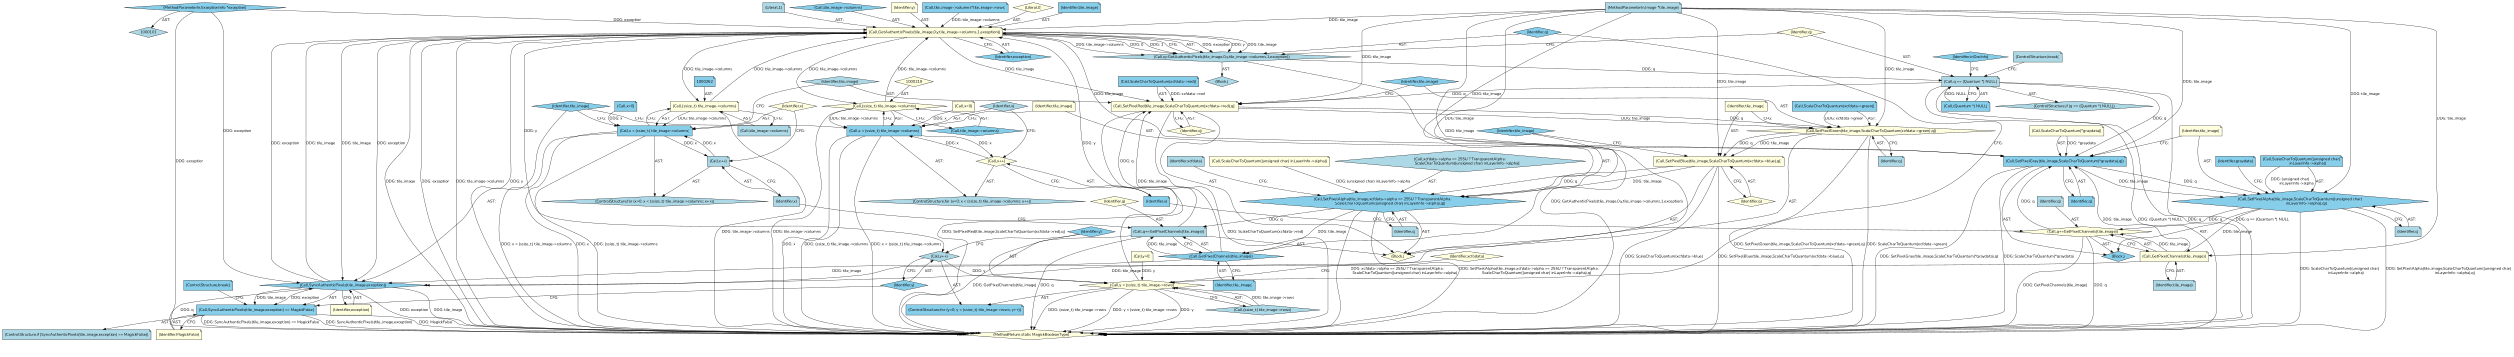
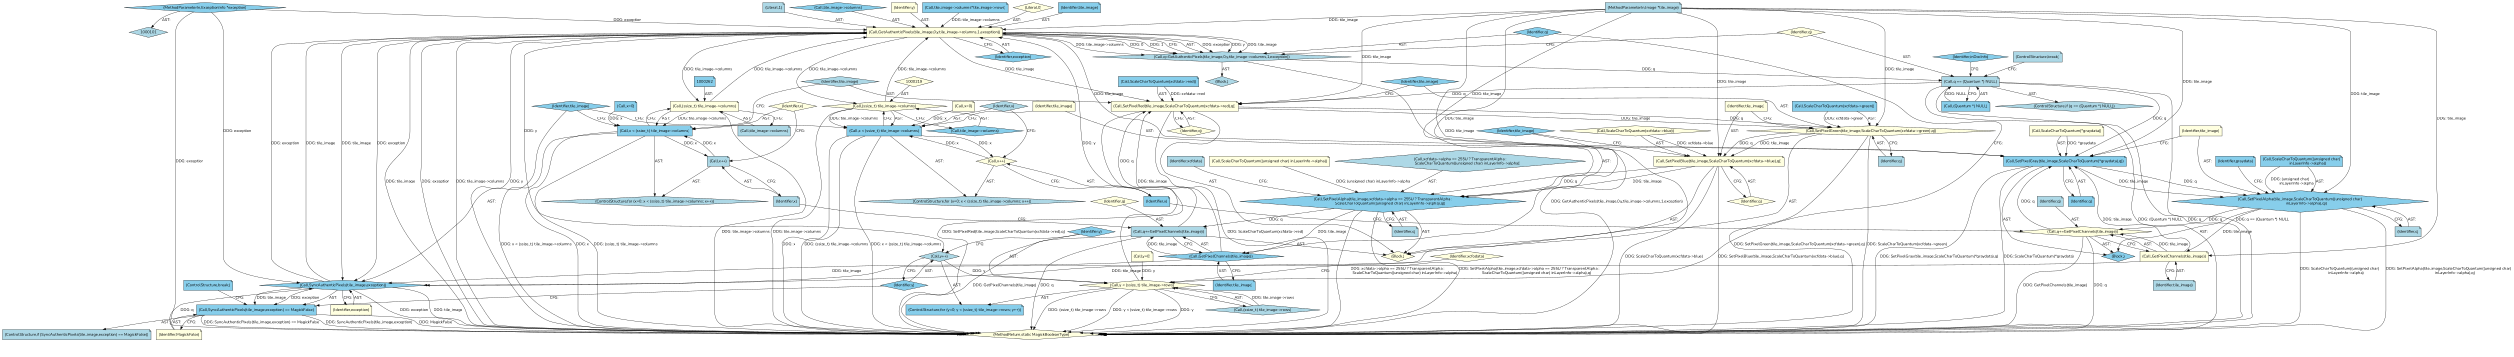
none -> (1635, 131)
